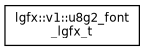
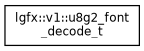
(72, 26) -> (72, 26)
